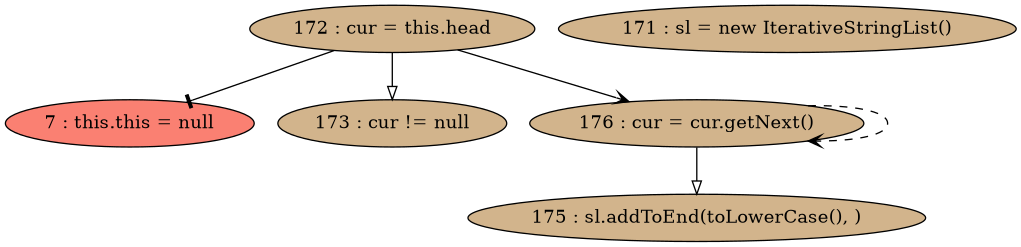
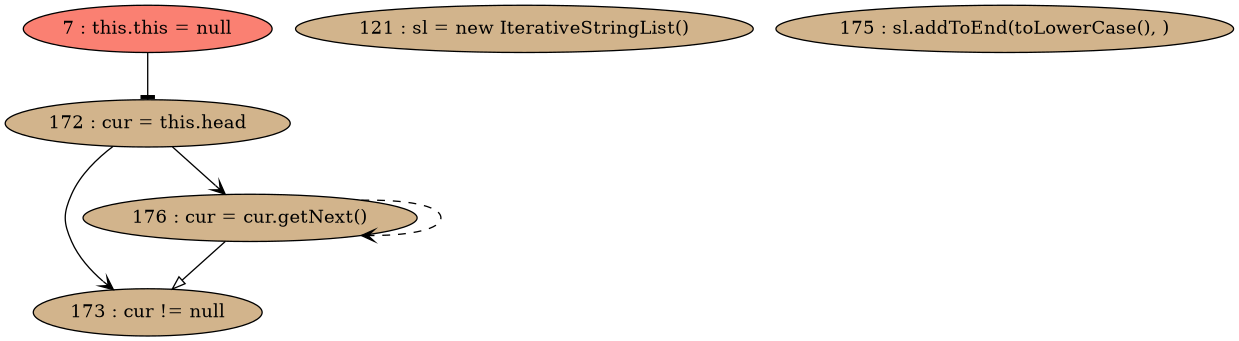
(787, 29) -> (524, 29)
(392, 70) -> (66, 211)
(263, 75) -> (148, 73)
(697, 164) -> (204, 261)
